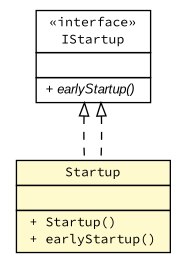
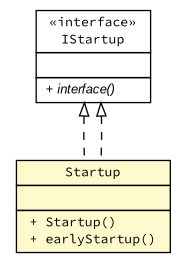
(90, 89) -> (80, 89)
